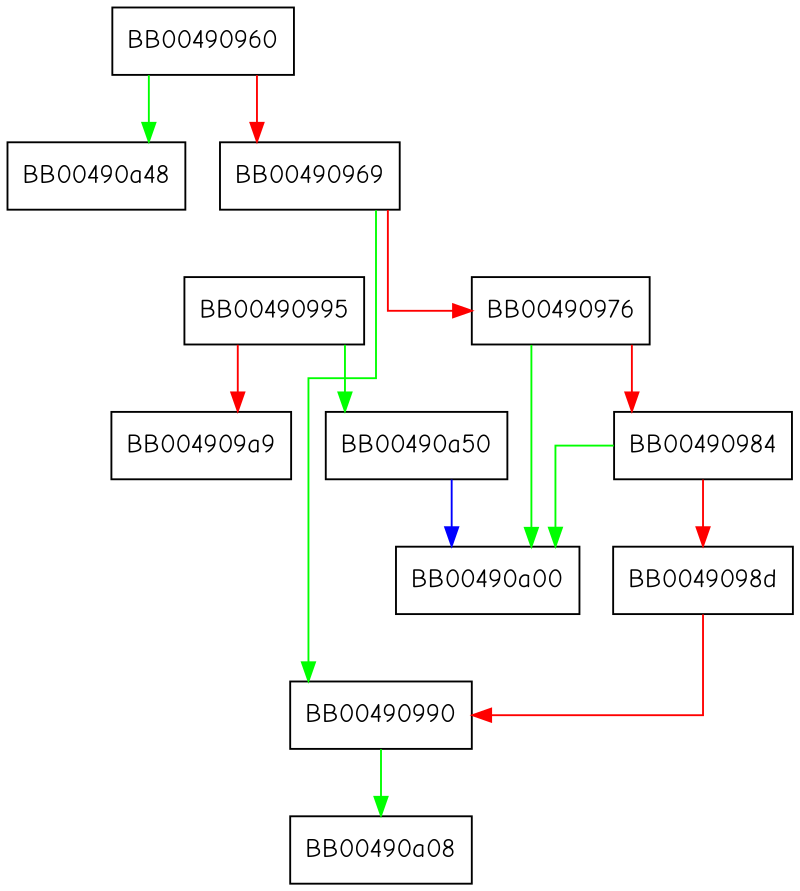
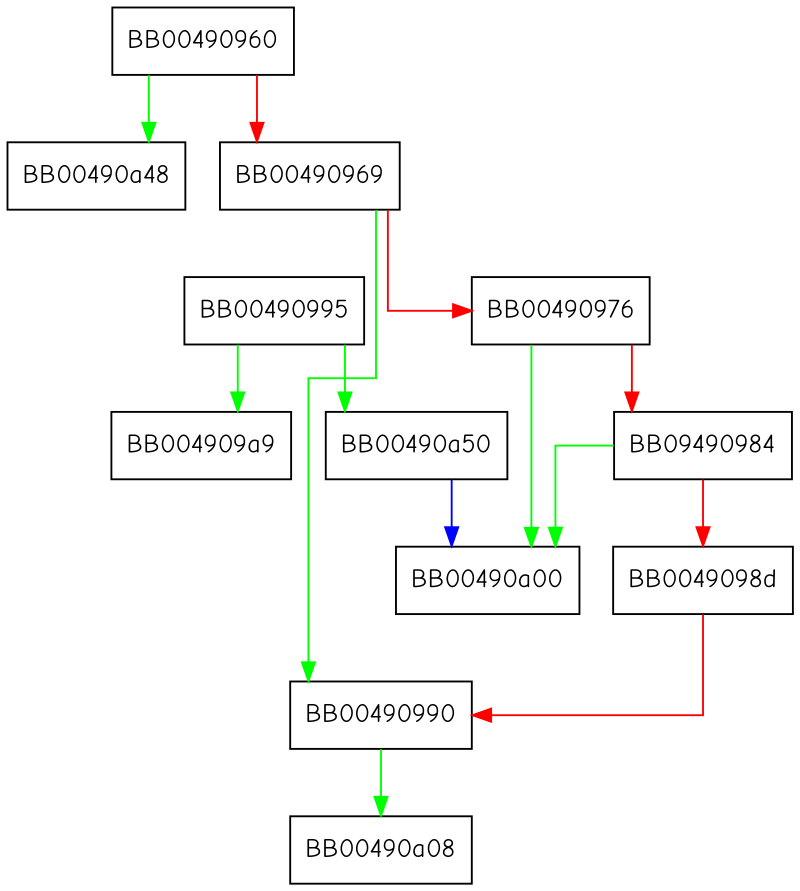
(238, 369) -> (238, 369)
(703, 446) -> (703, 446)
